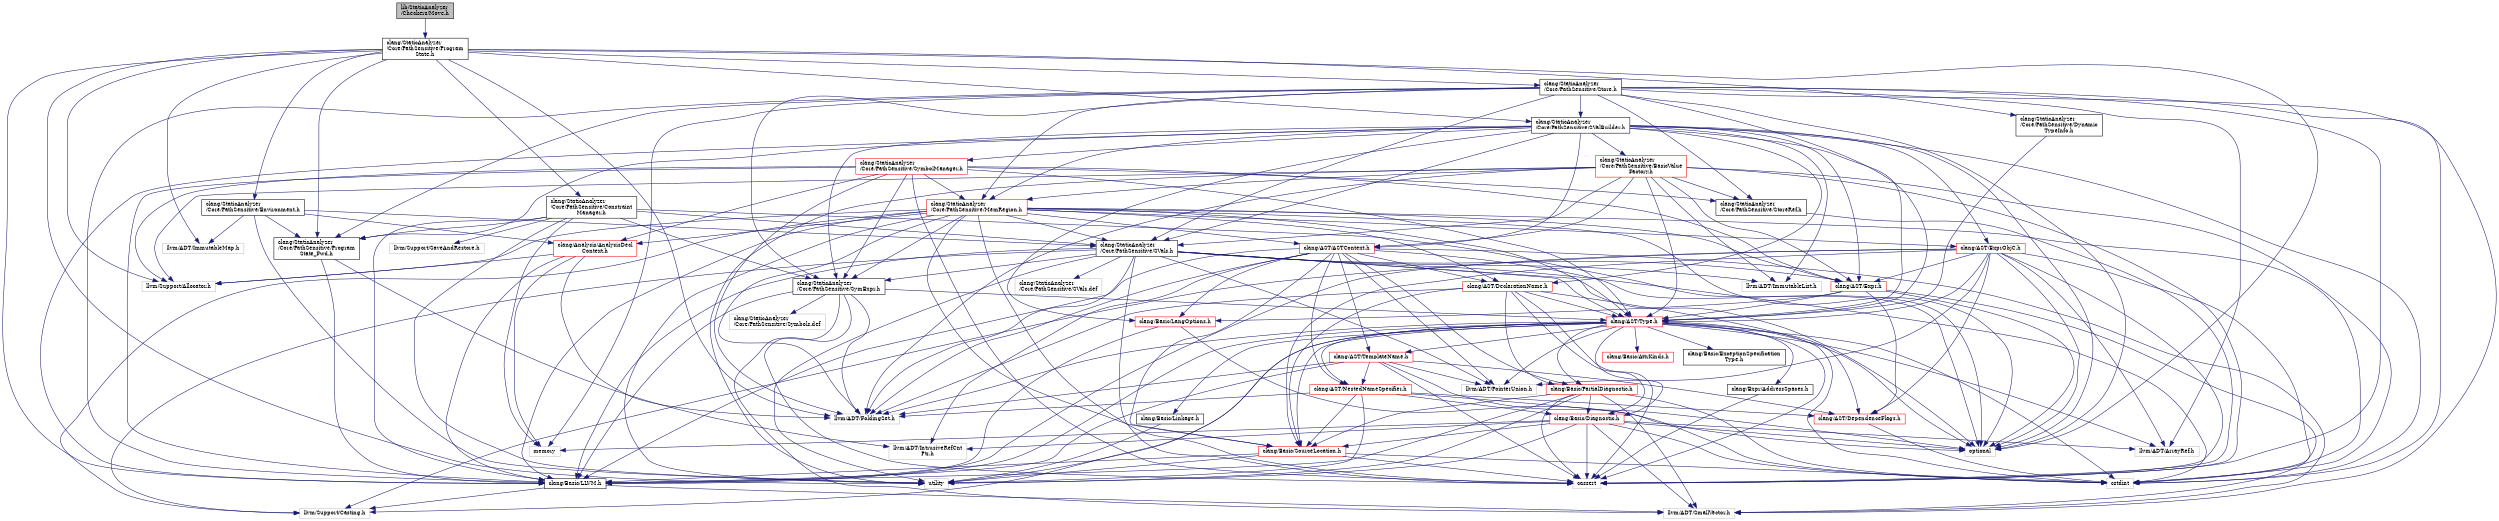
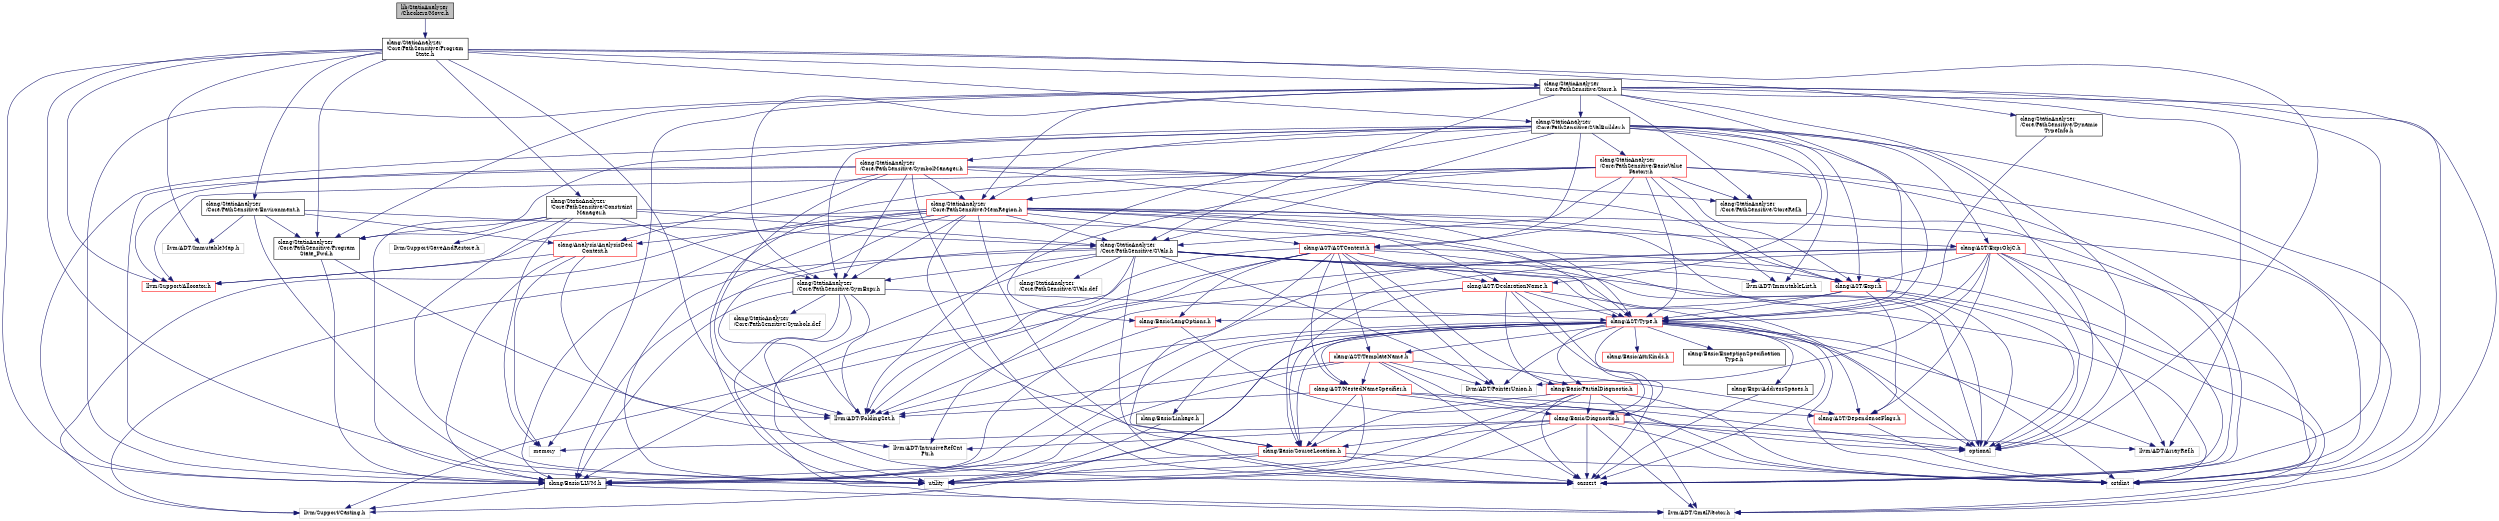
(179, 287) -> (179, 287)
